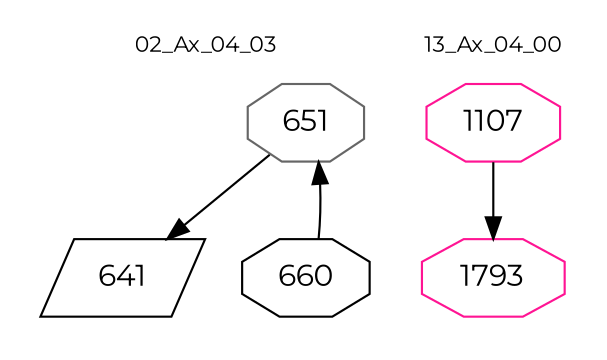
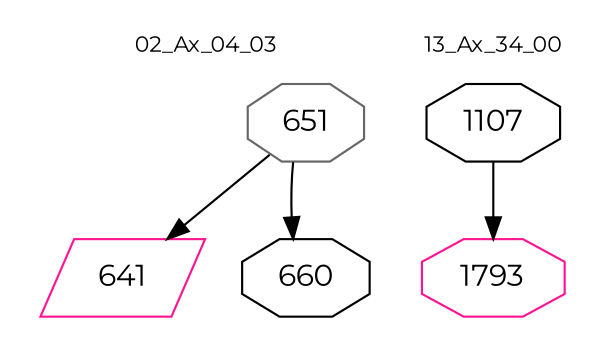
(493, 46) -> (493, 46)
(493, 123) -> (493, 123)
(320, 211) -> (291, 190)
(123, 278) -> (123, 278)
